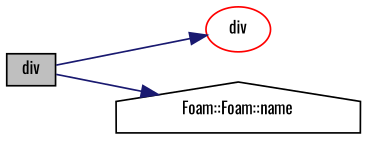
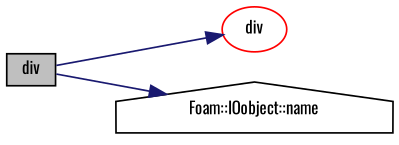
(238, 110) -> (254, 110)
